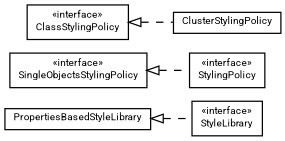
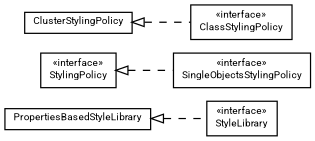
(157, 22) -> (168, 22)
(174, 70) -> (150, 70)
